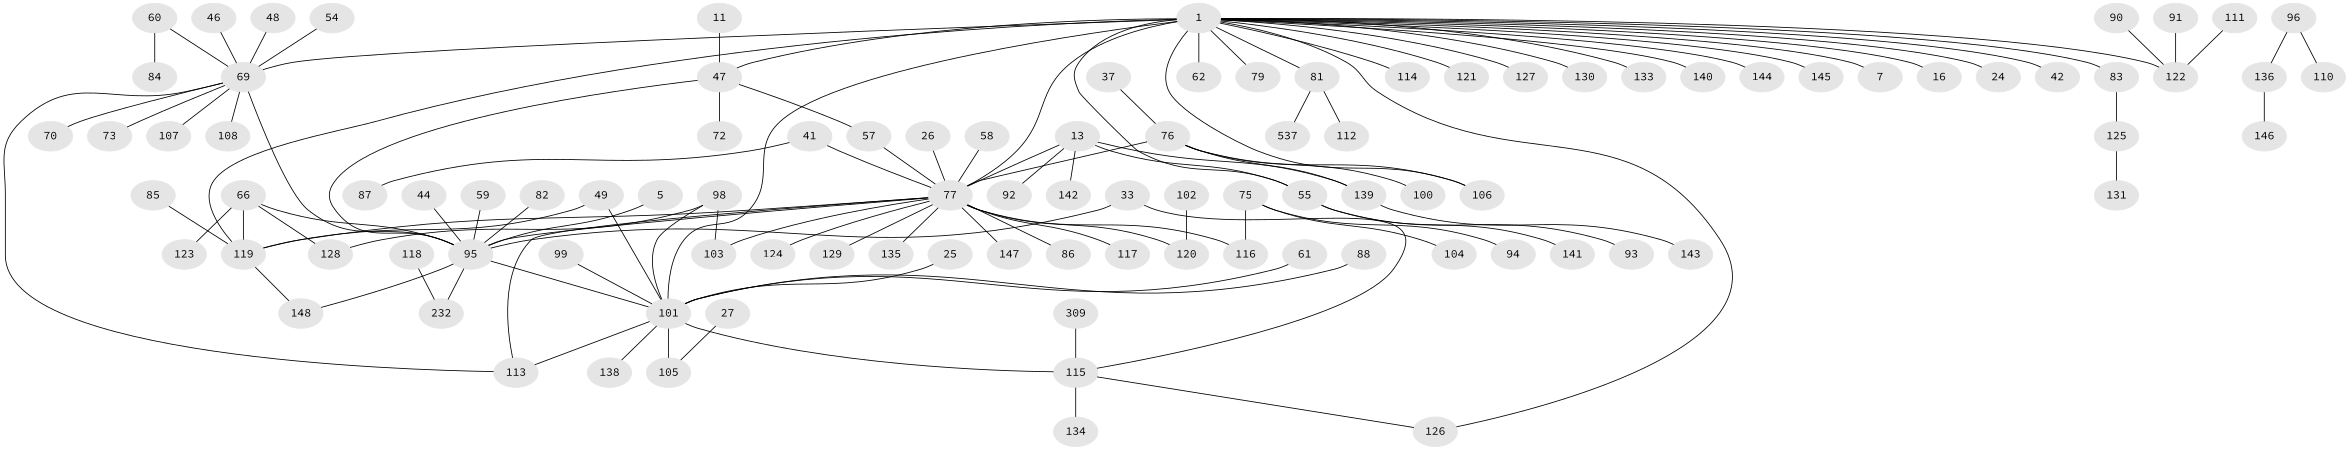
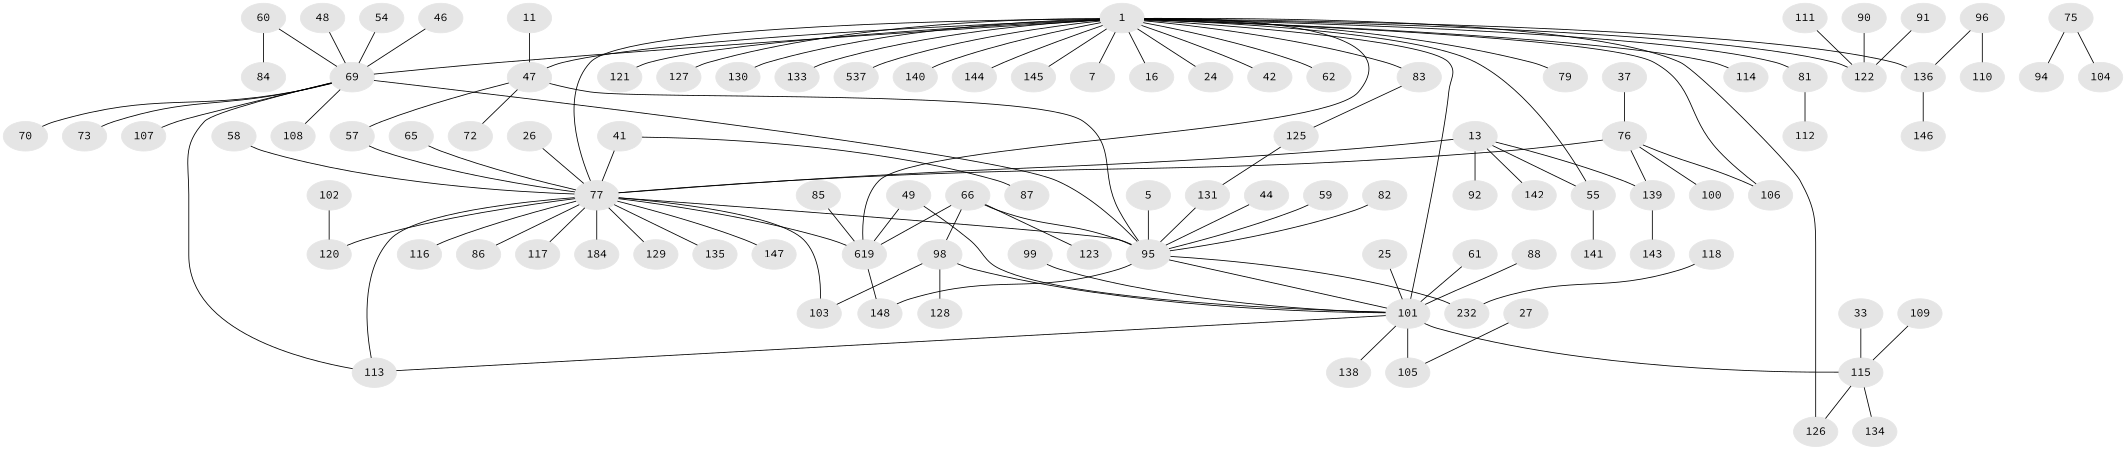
none -> (1699, 38)
(1302, 107) -> (985, 38)
none -> (411, 136)
(287, 225) -> (957, 219)
(1246, 225) -> none
(802, 234) -> (1178, 225)
(243, 254) -> (864, 254)
(773, 254) -> (597, 254)
(1631, 254) -> none
(1076, 314) -> (1920, 314)
